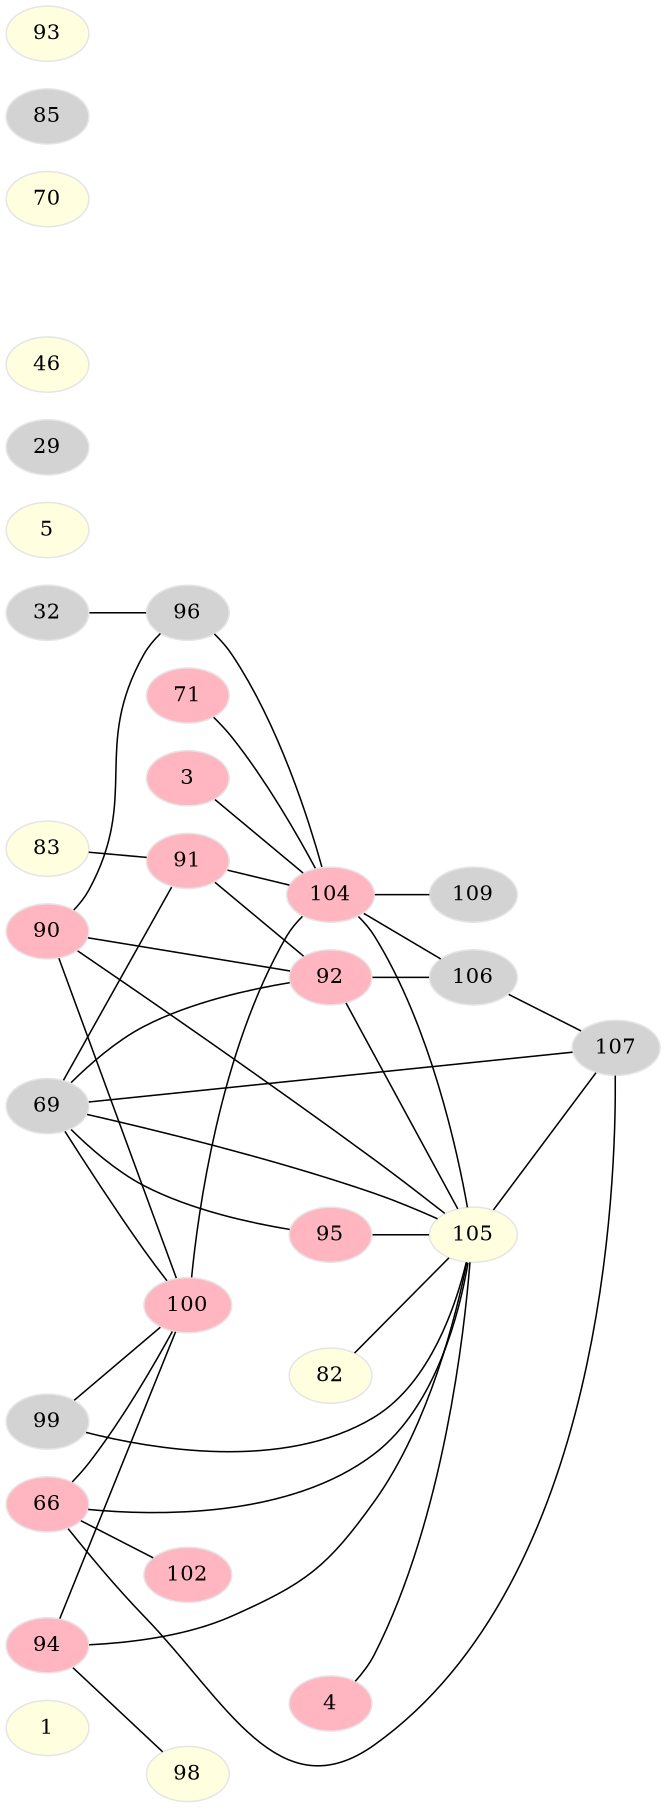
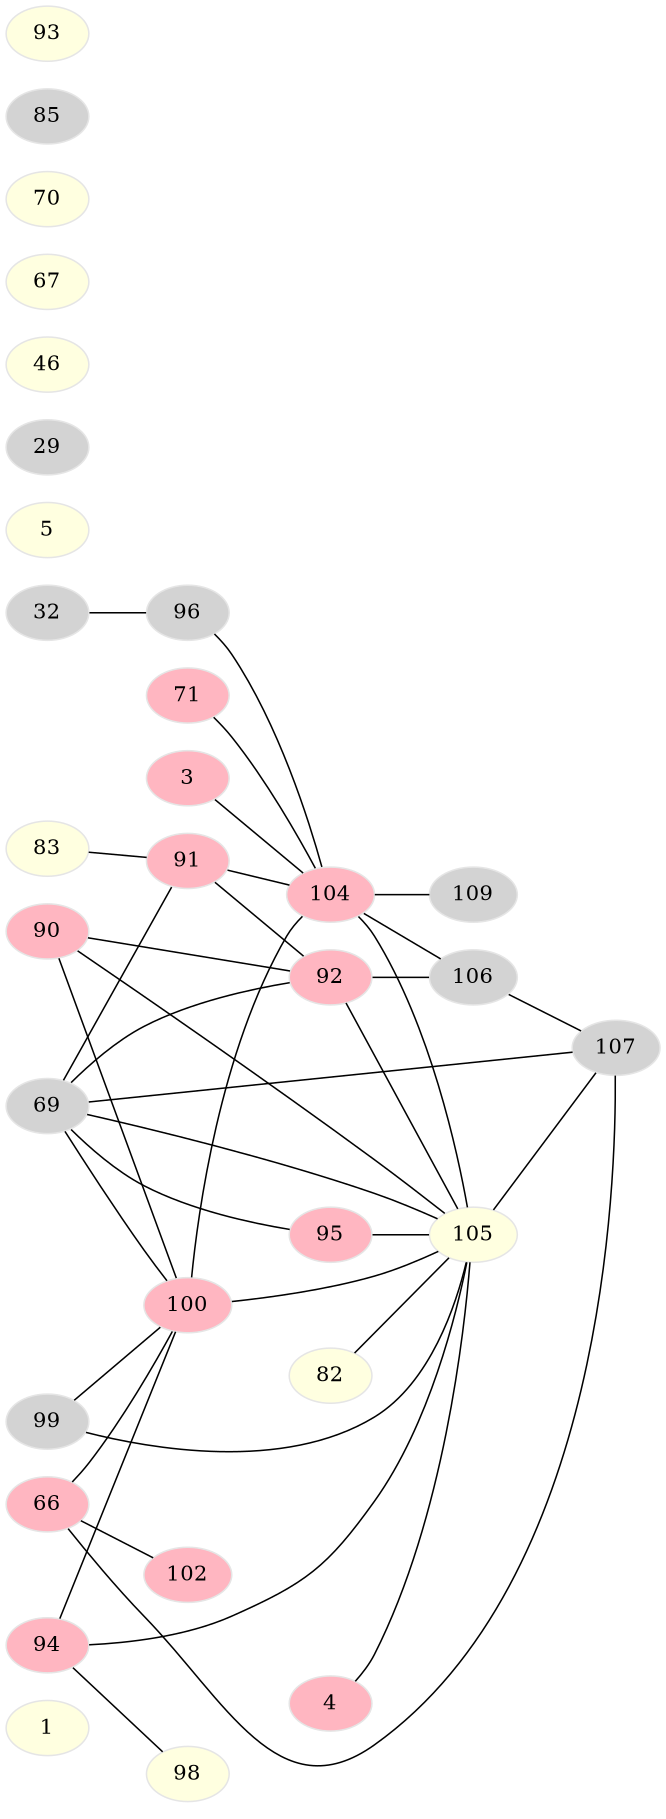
none -> (47, 282)
(116, 771) -> none
(340, 1475) -> (337, 1285)
